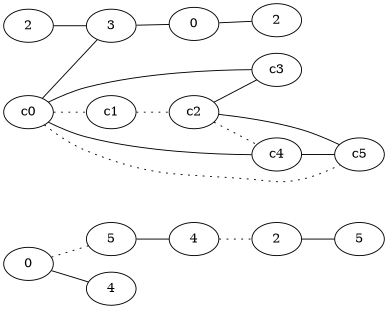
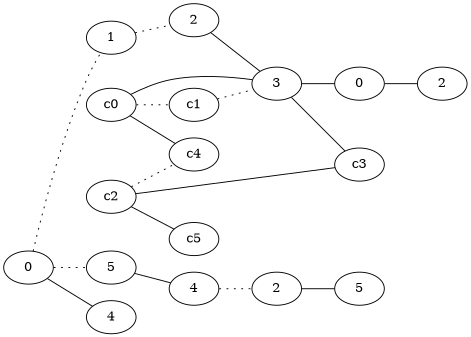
none -> (111, 38)
(148, 76) -> (318, 124)
(153, 112) -> (235, 94)
(318, 154) -> none
(188, 175) -> none
